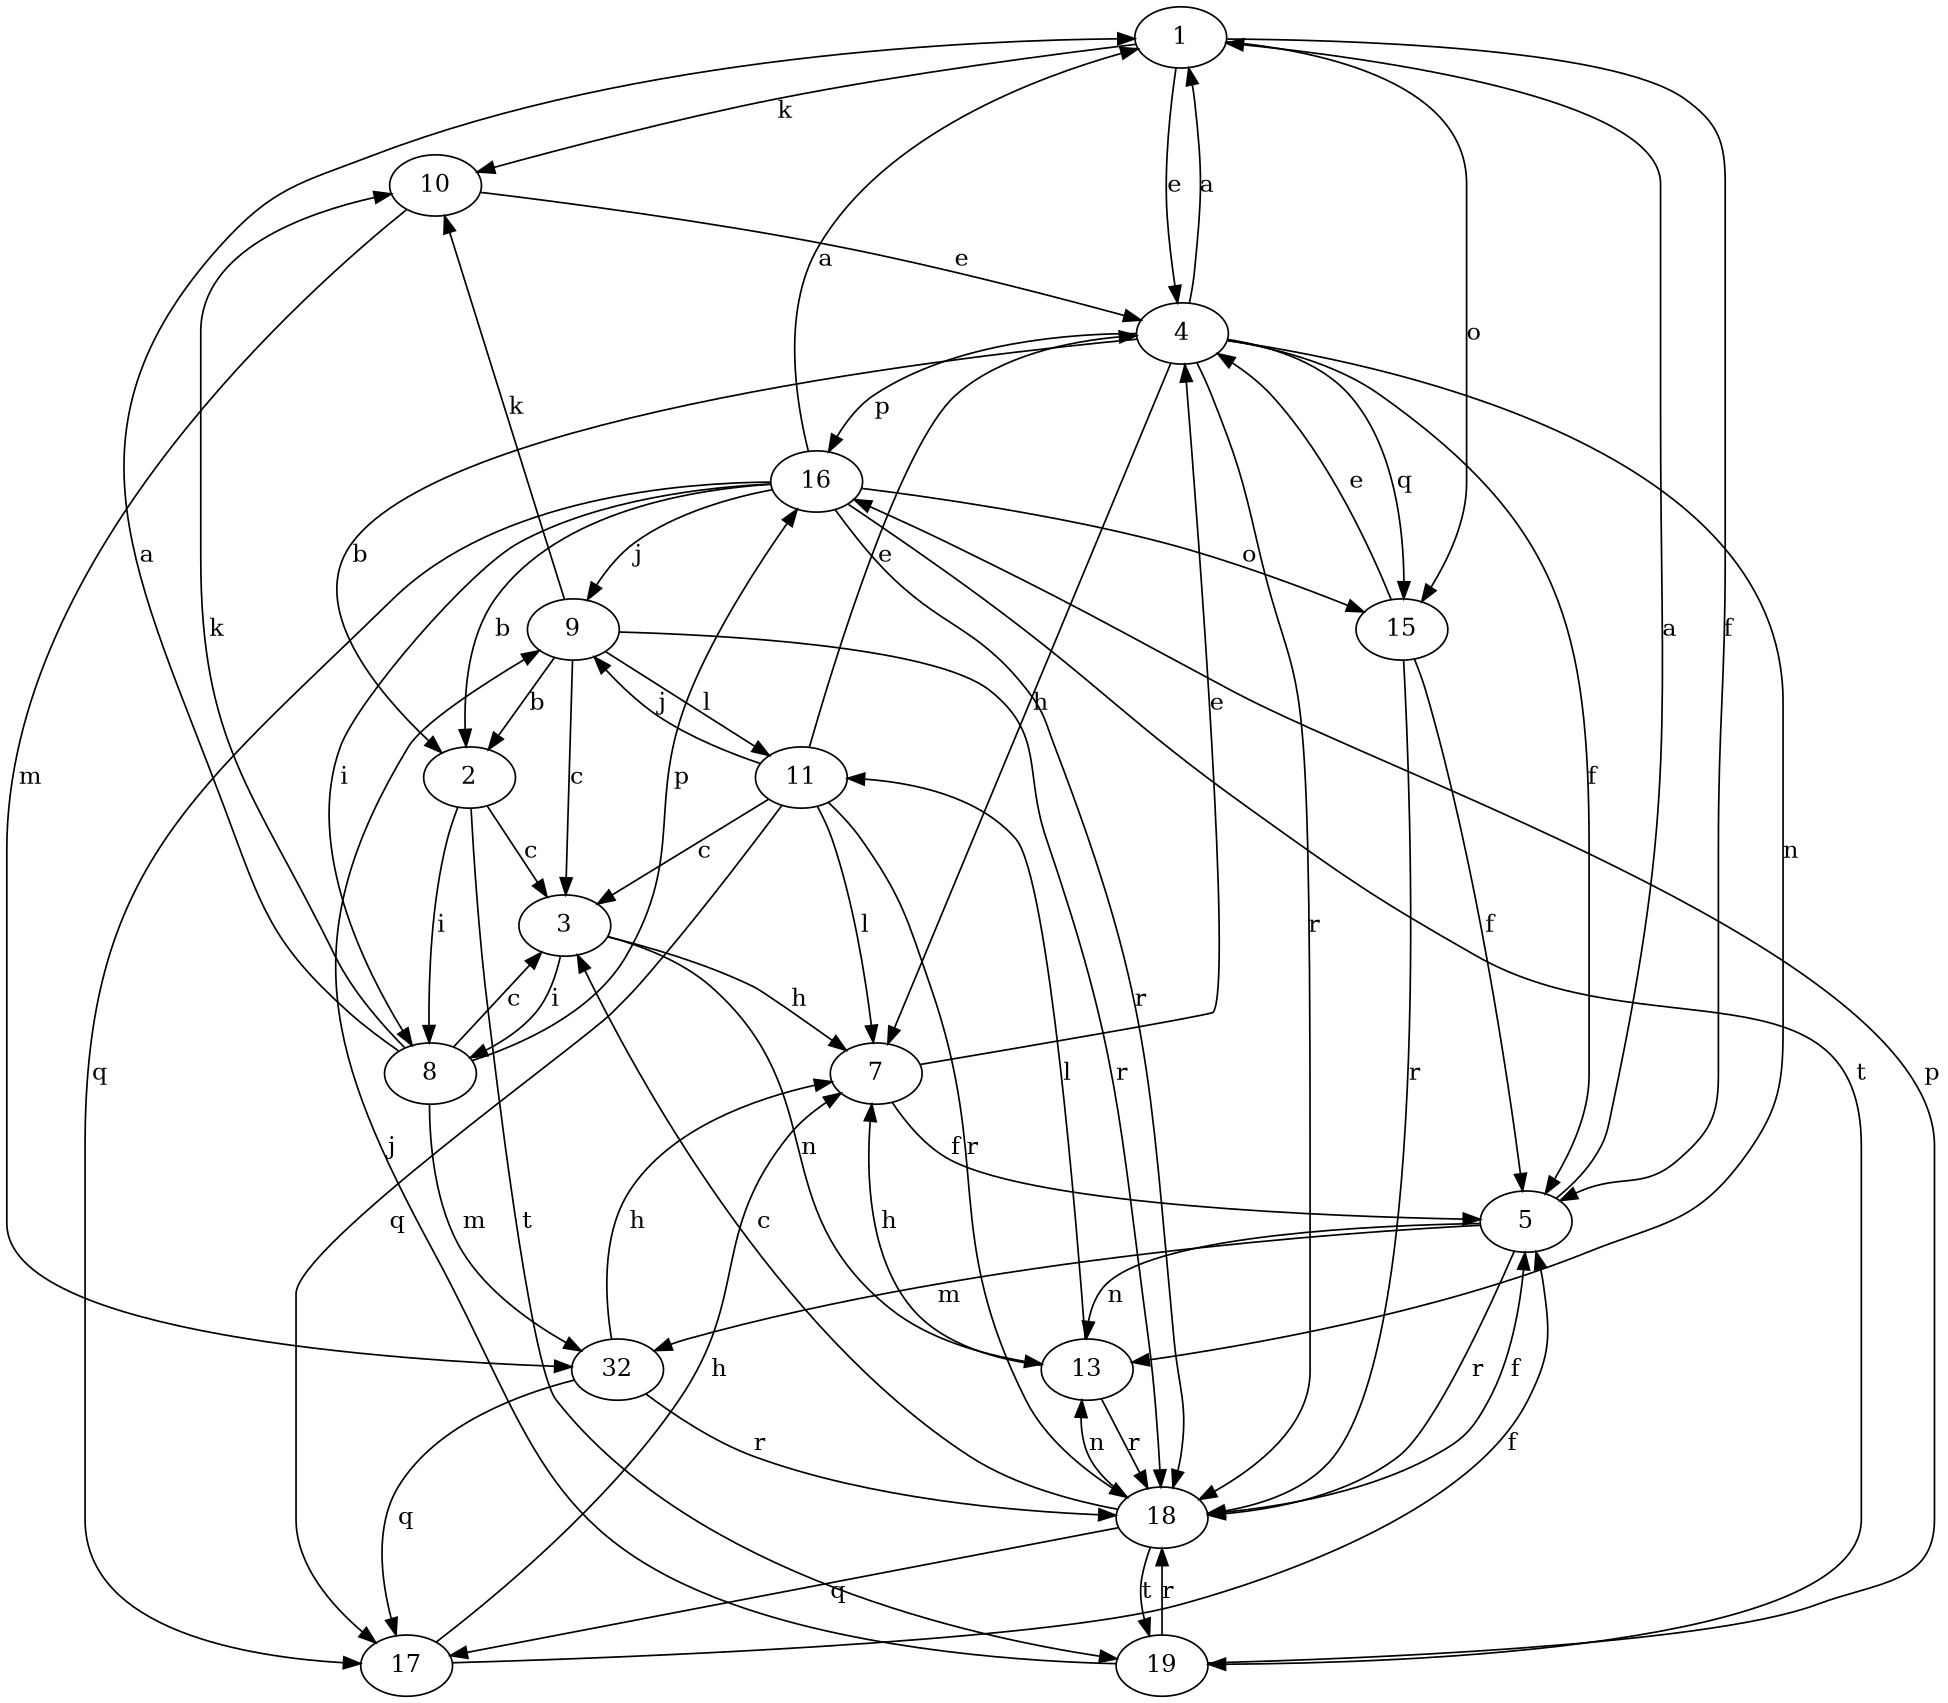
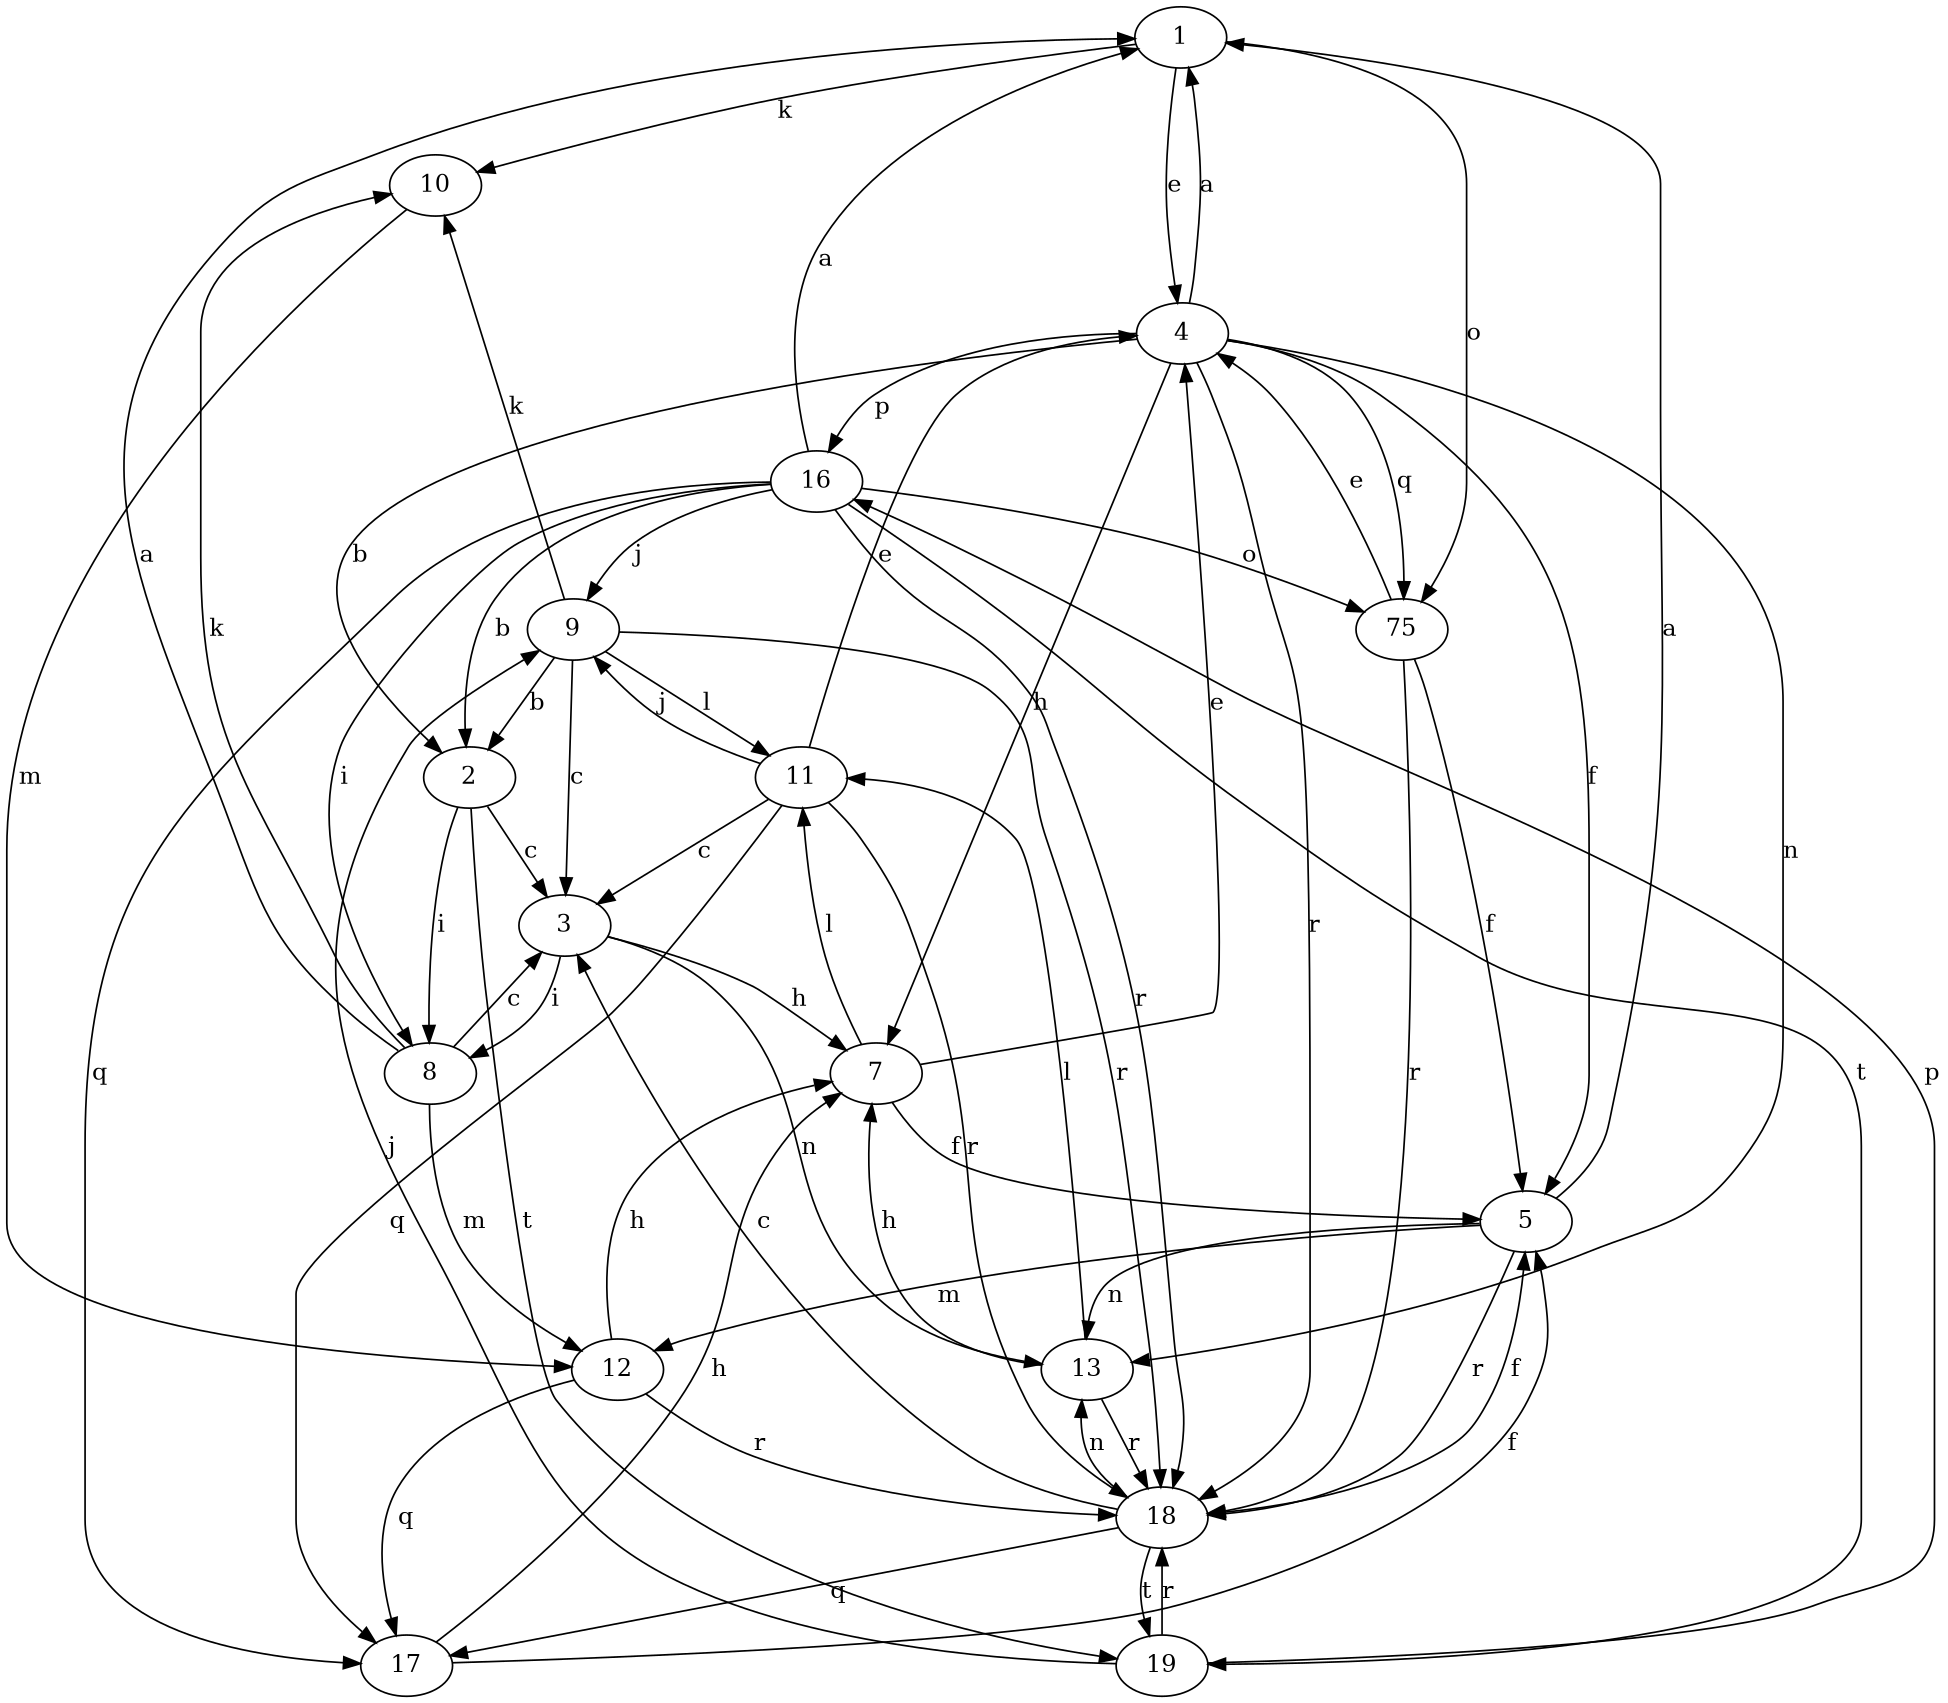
(805, 240) -> none
(1725, 451) -> none
(1402, 630) -> (1402, 630)
(664, 823) -> none
(853, 914) -> (821, 938)
(618, 1370) -> (618, 1370)
